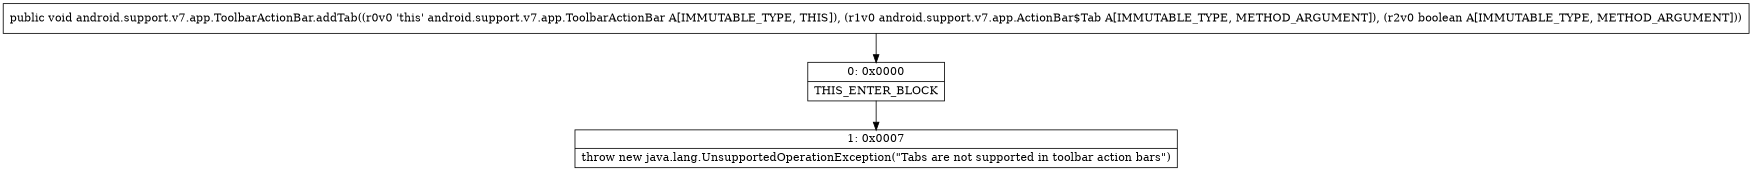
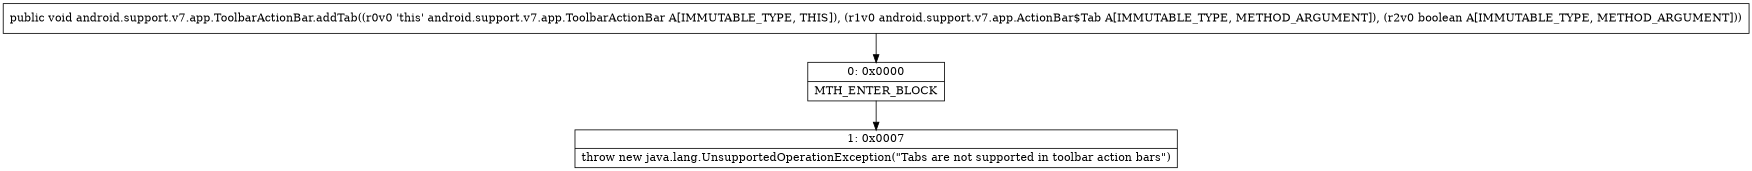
(876, 91) -> (876, 91)
